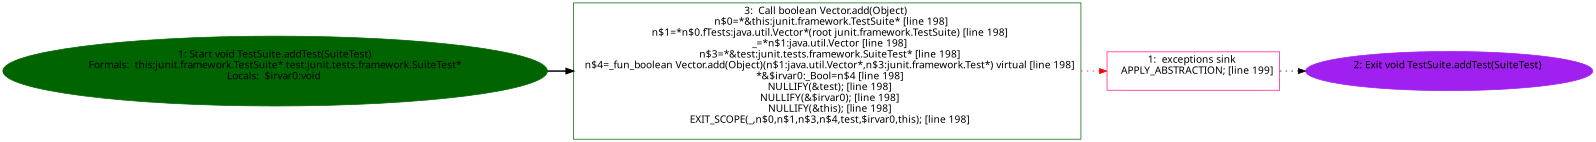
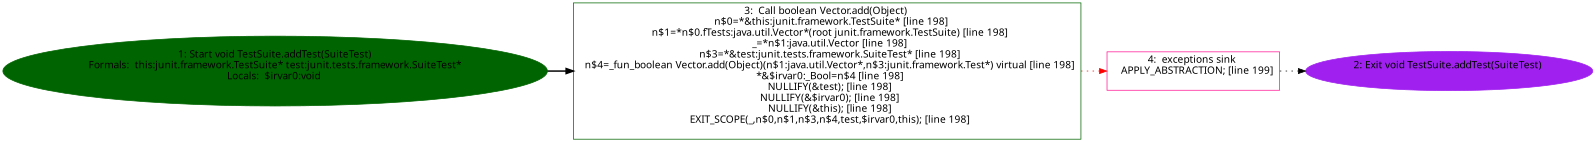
(1193, 71) -> (1193, 71)
